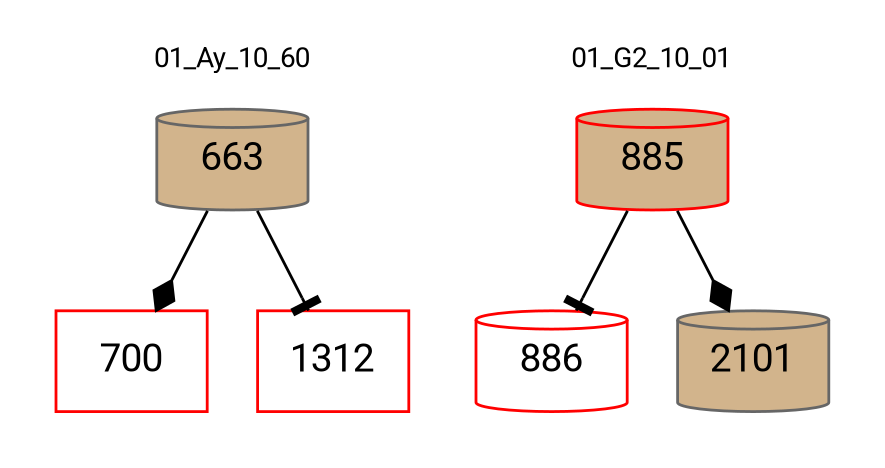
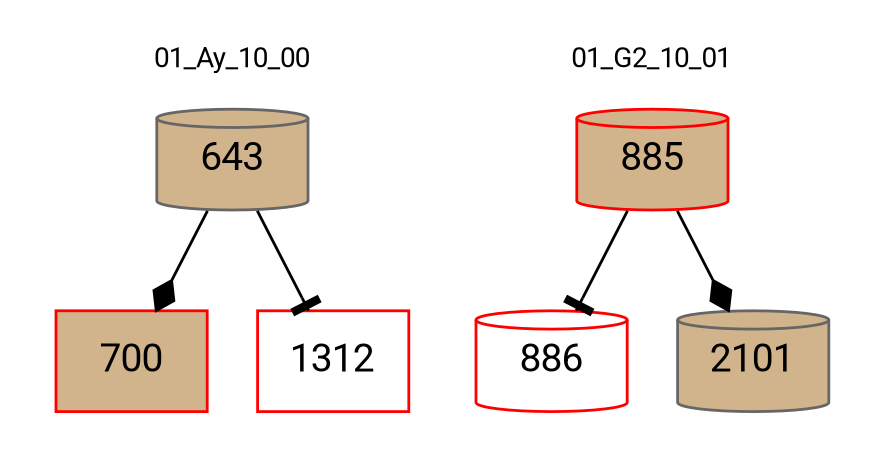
(232, 60) -> (232, 60)
(232, 160) -> (232, 160)
(132, 361) -> (132, 361)
